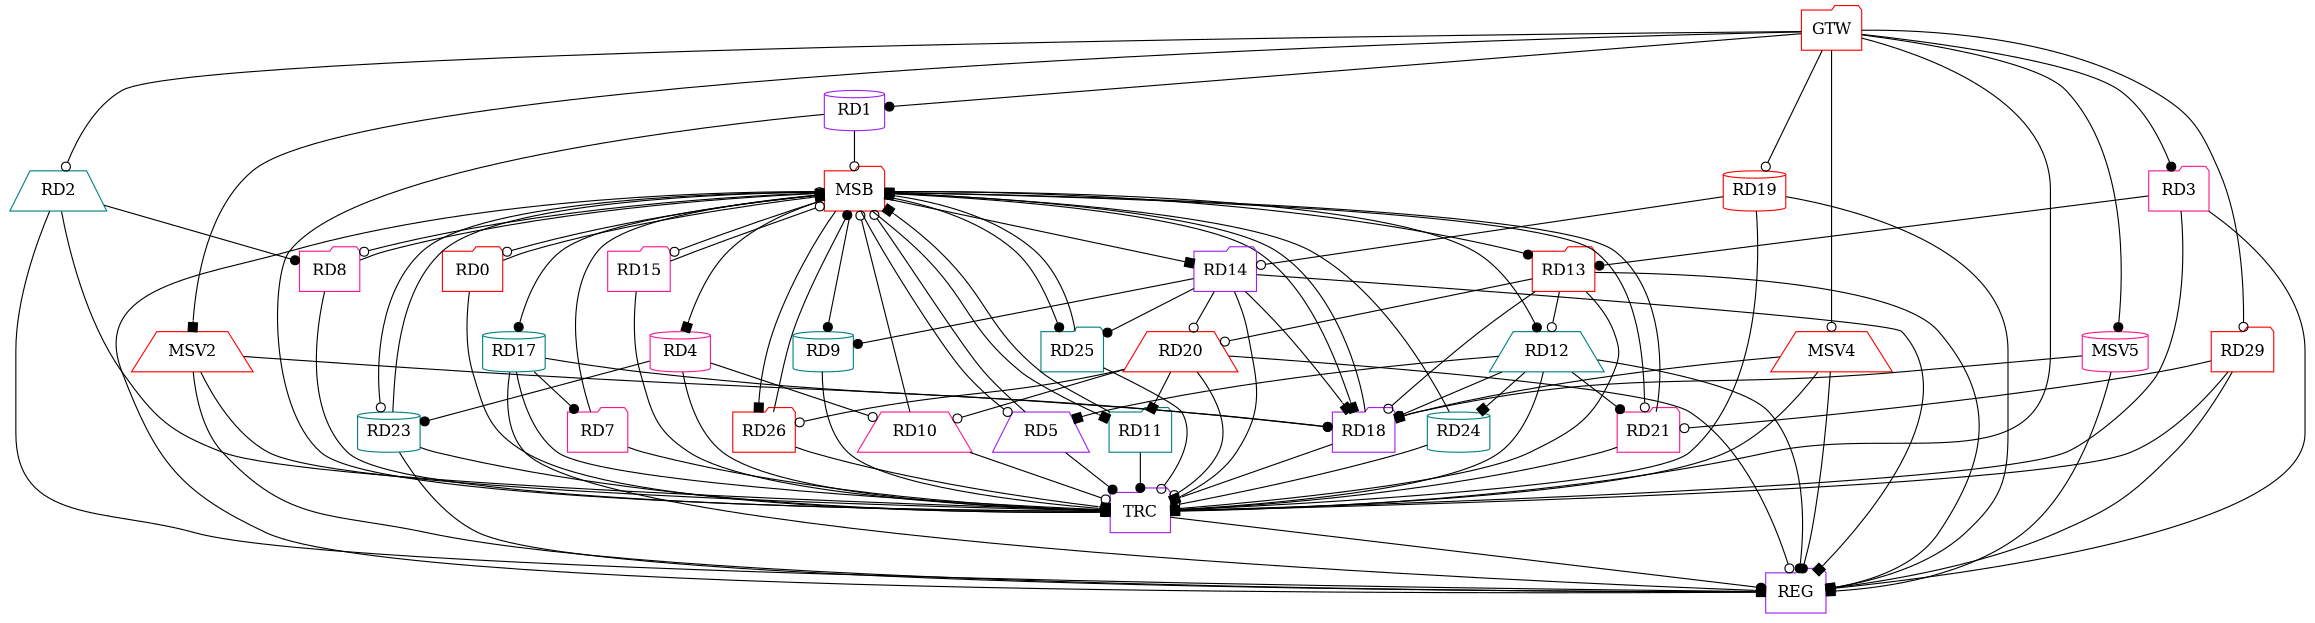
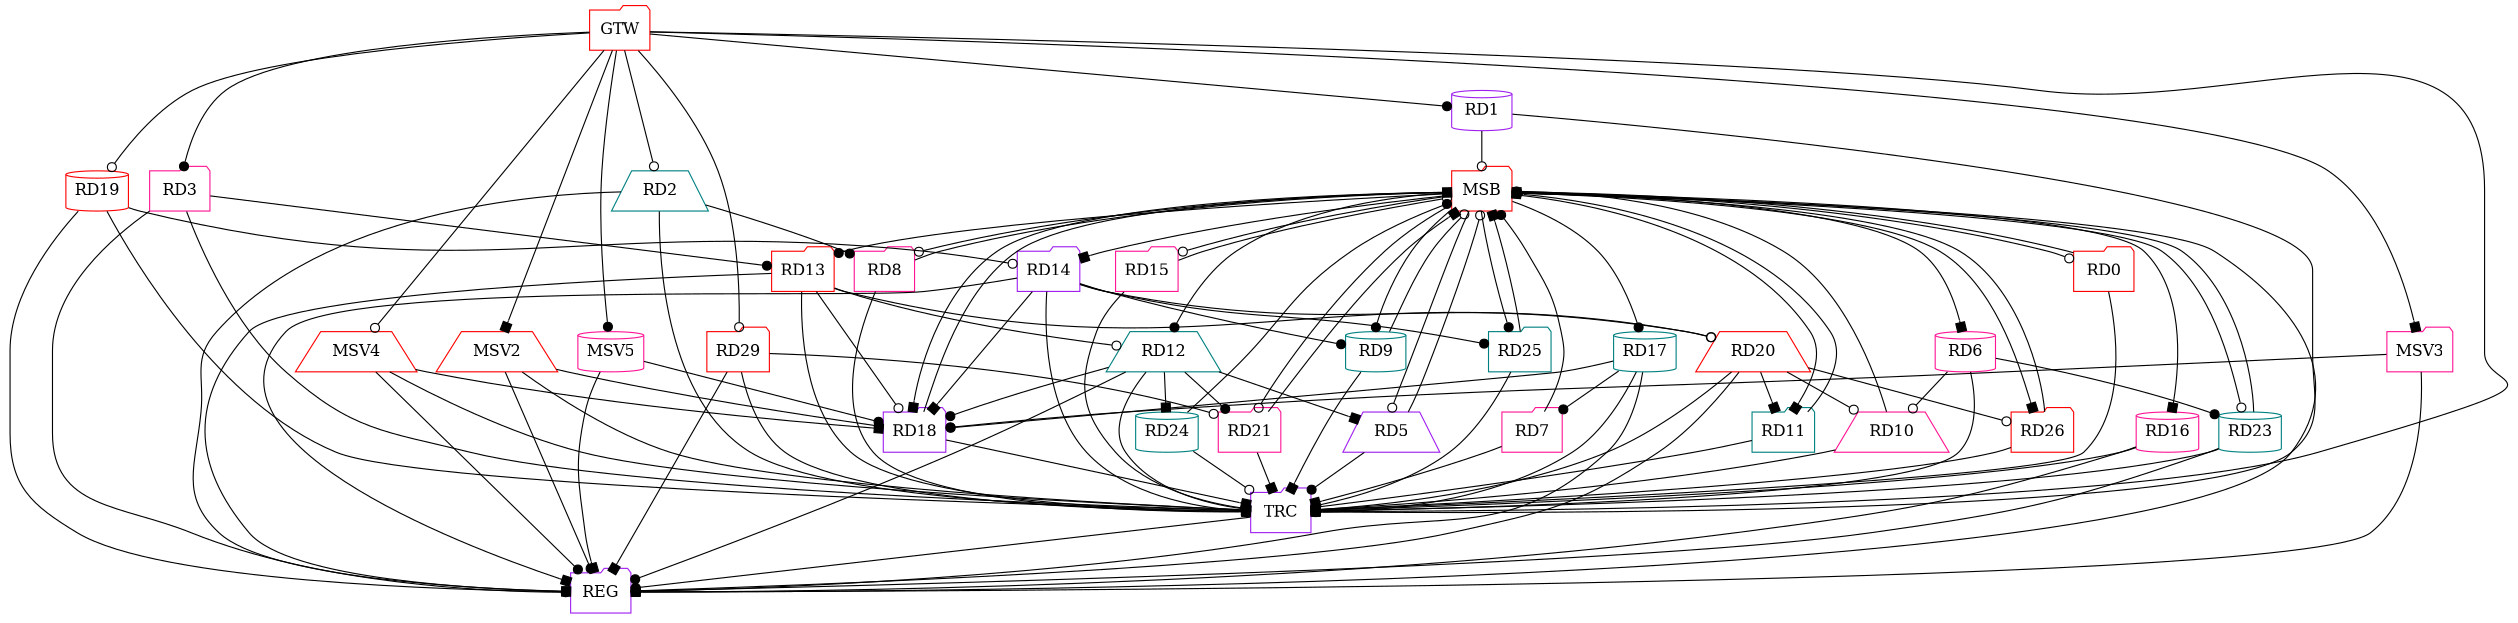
none -> (1419, 271)
(680, 352) -> (1965, 352)
none -> (2420, 352)
none -> (2167, 432)
